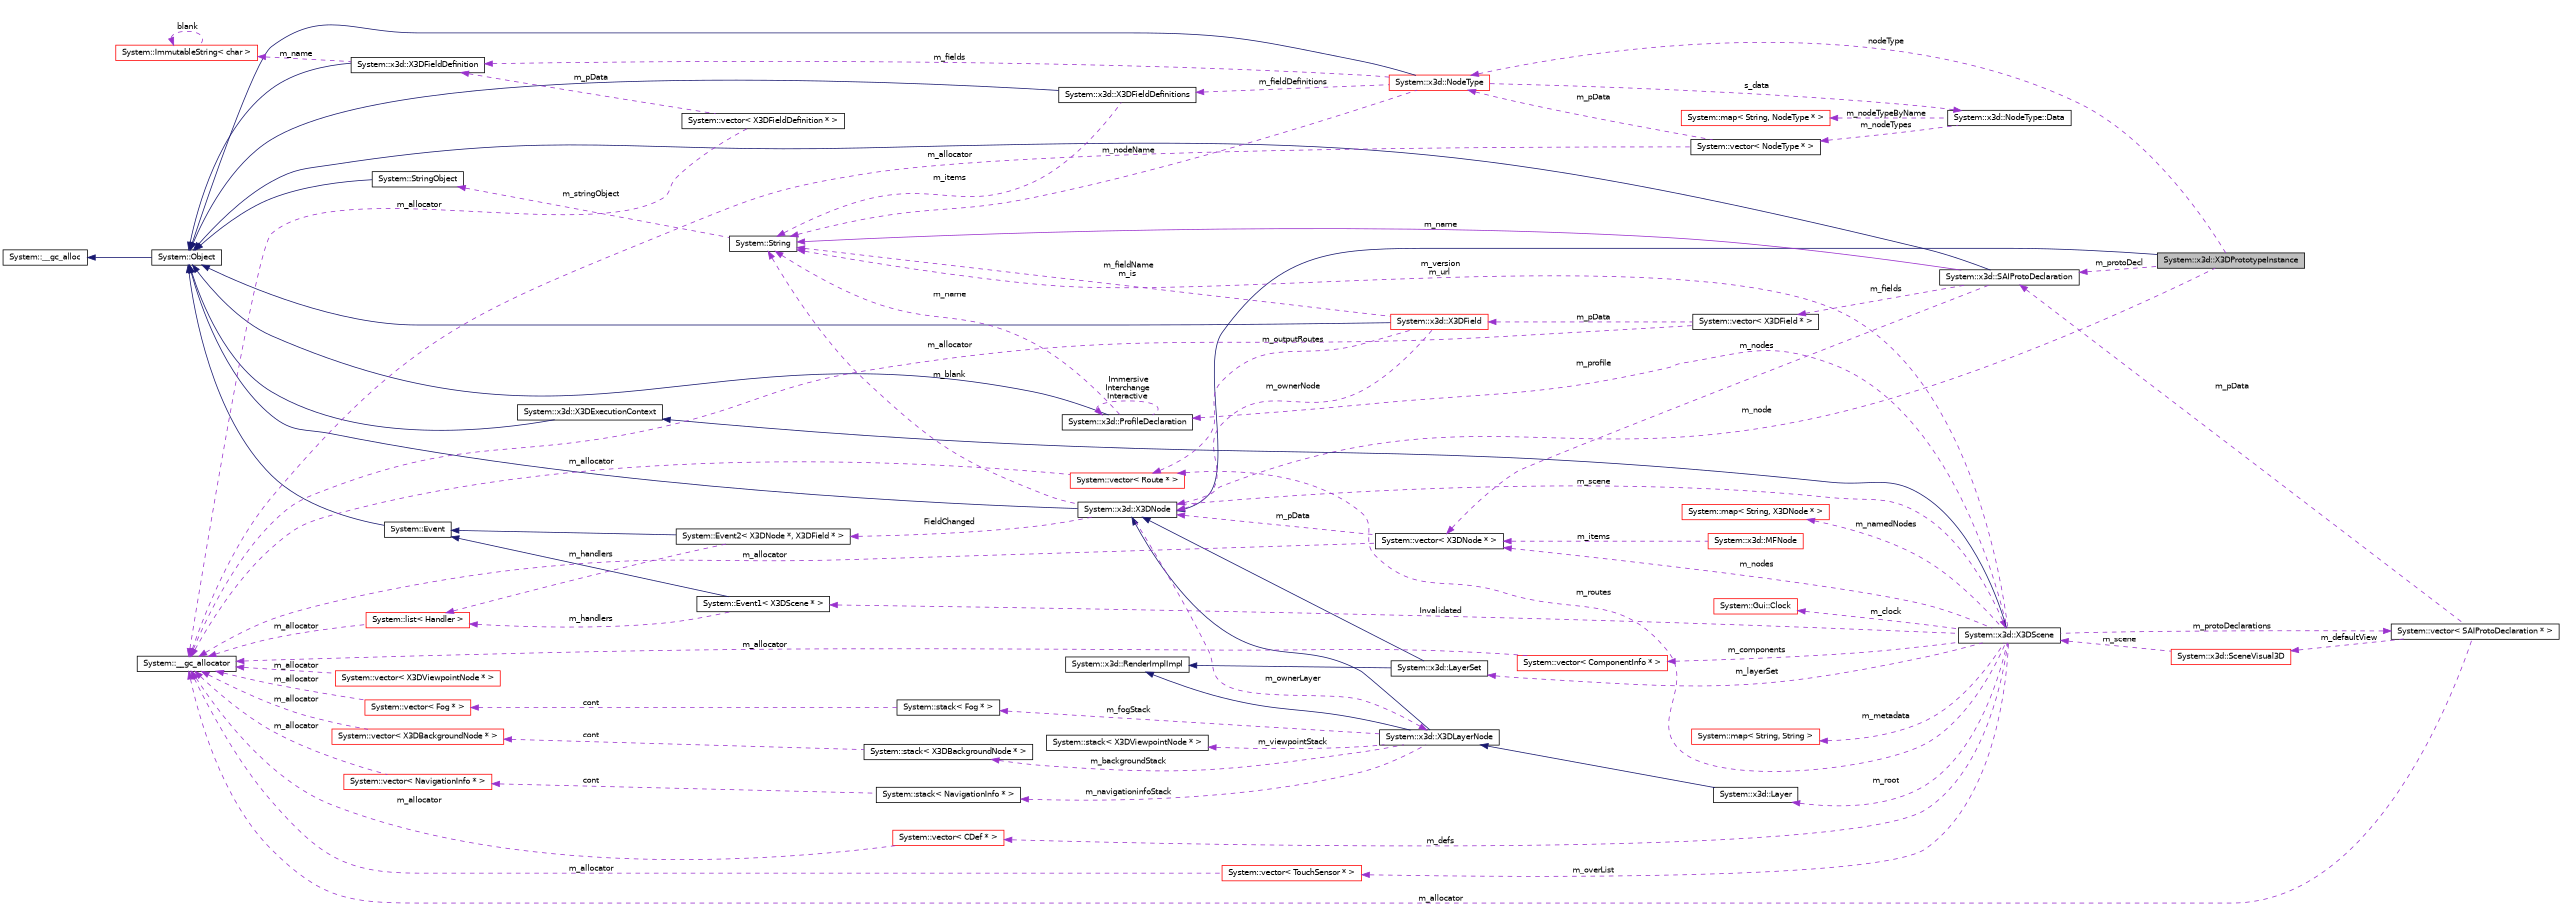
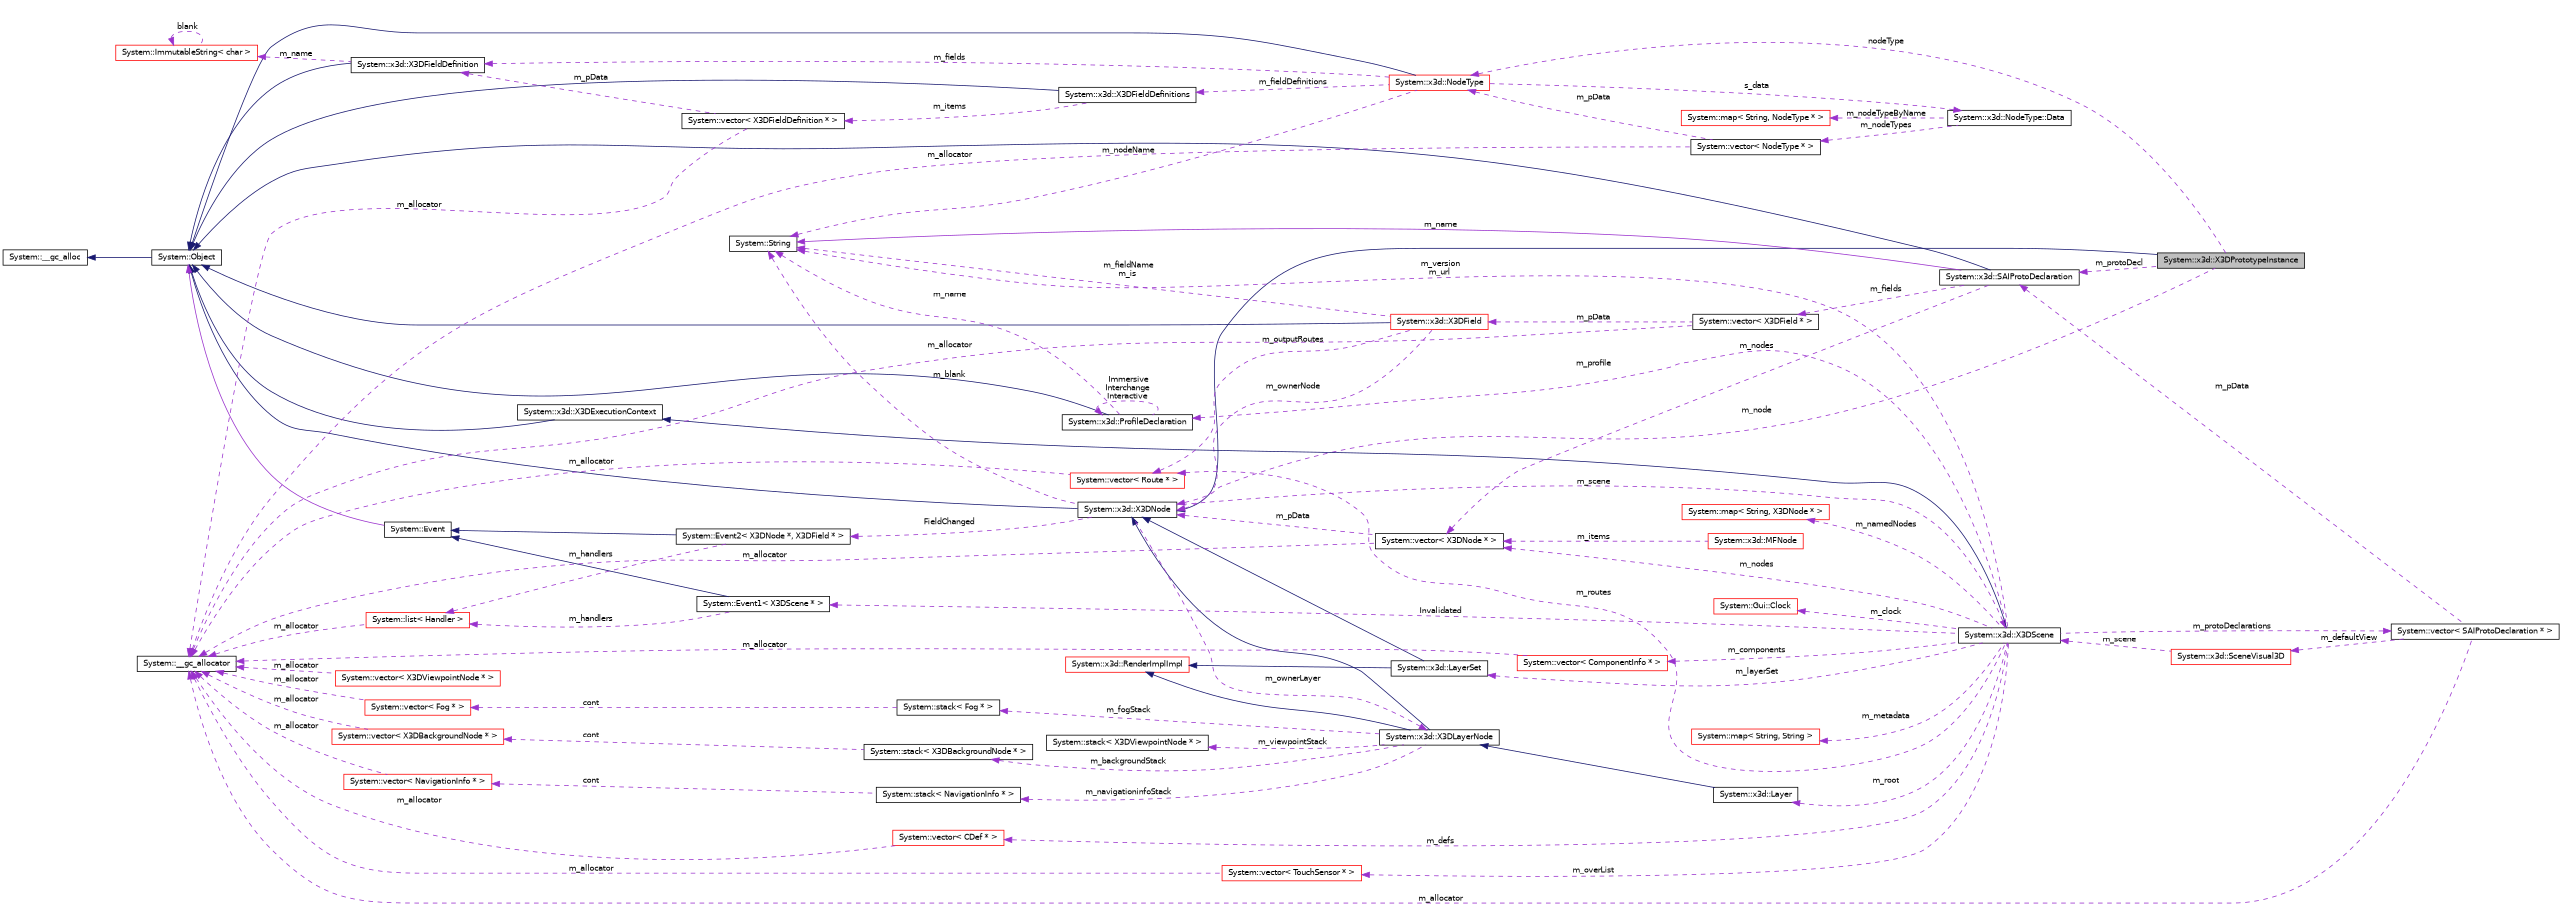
(418, 179) -> none
(966, 196) -> (972, 116)
(242, 437) -> (242, 437)
(1127, 665) -> (1127, 665)
